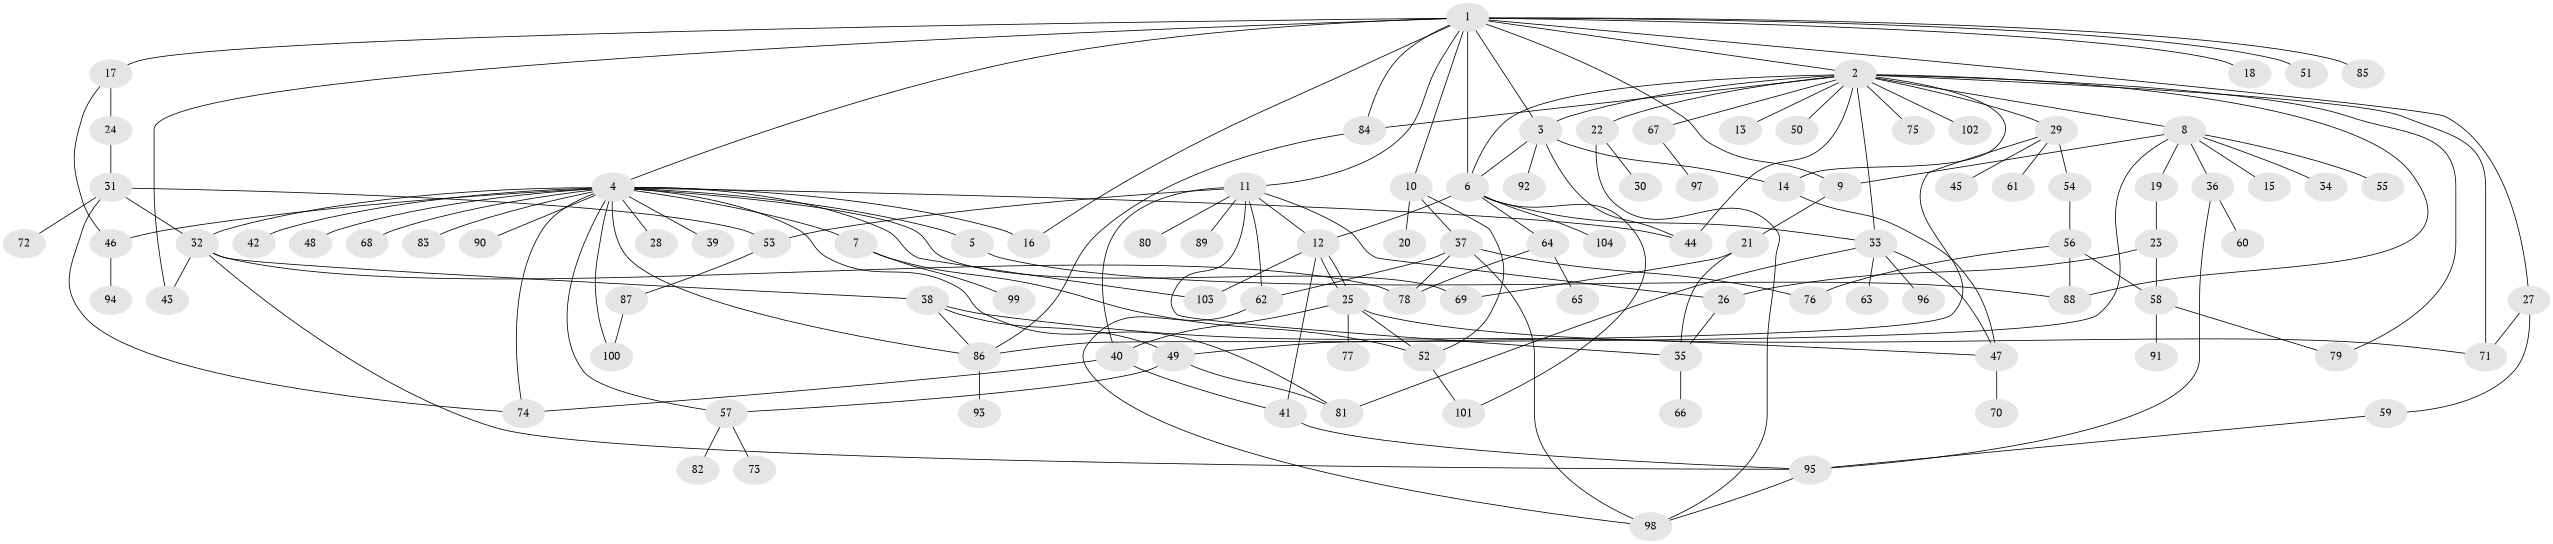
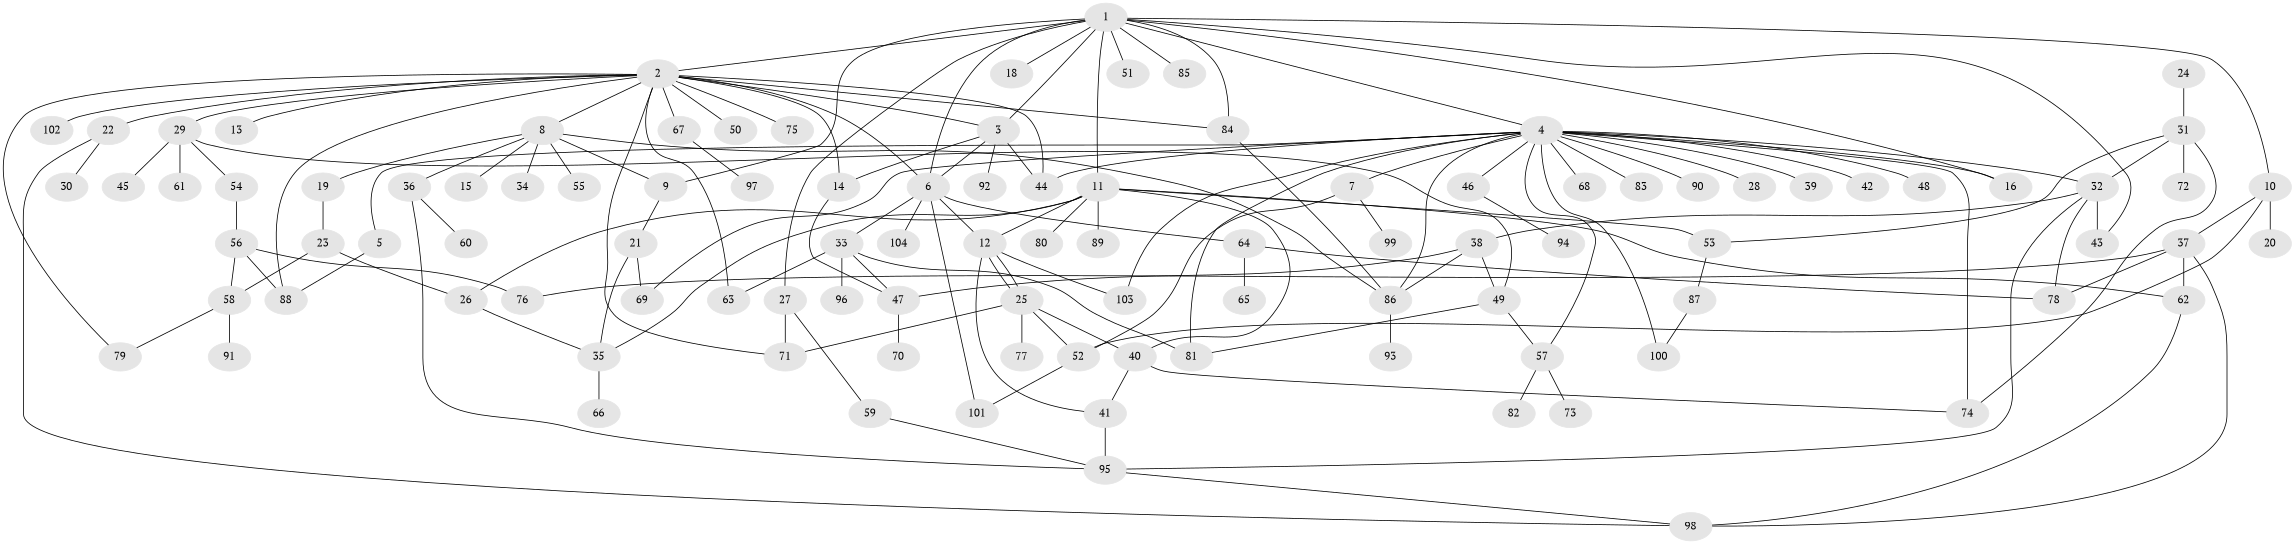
(111, 74) -> none
(1867, 159) -> (693, 172)
